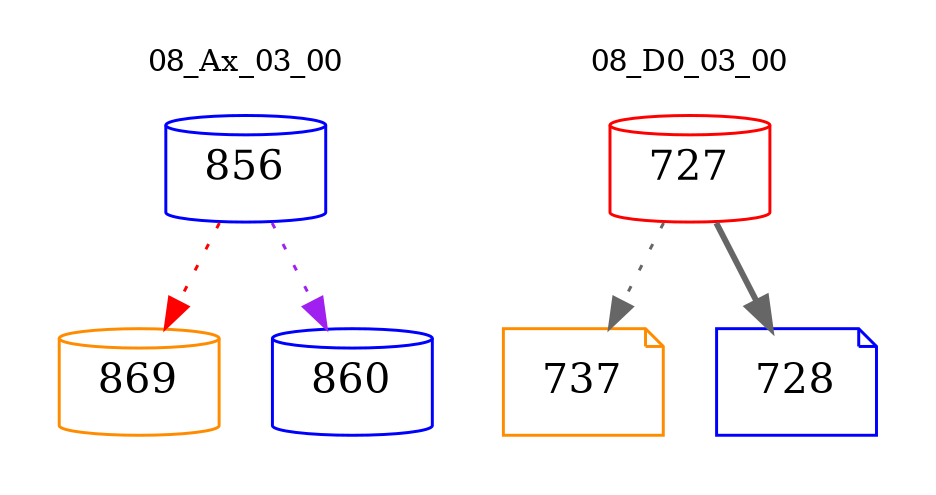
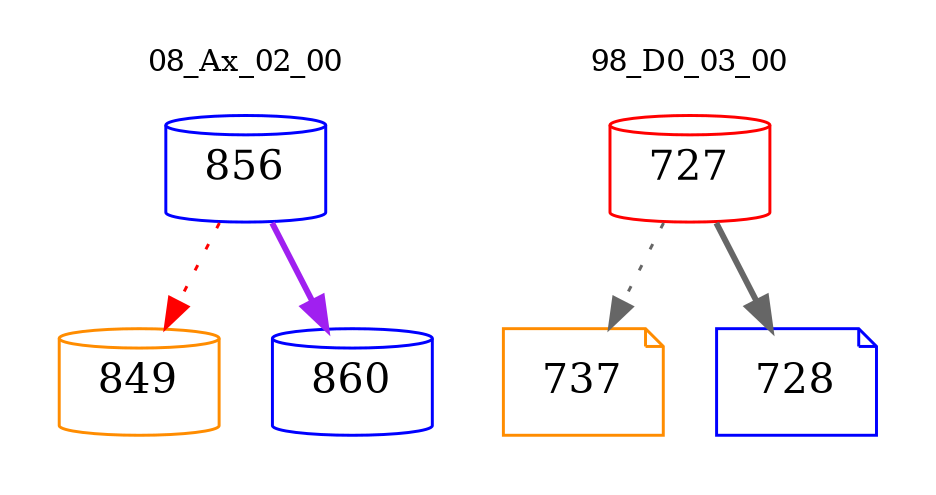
(246, 64) -> (246, 64)
(690, 64) -> (690, 64)
(292, 262) -> (292, 262)
(139, 382) -> (139, 382)
